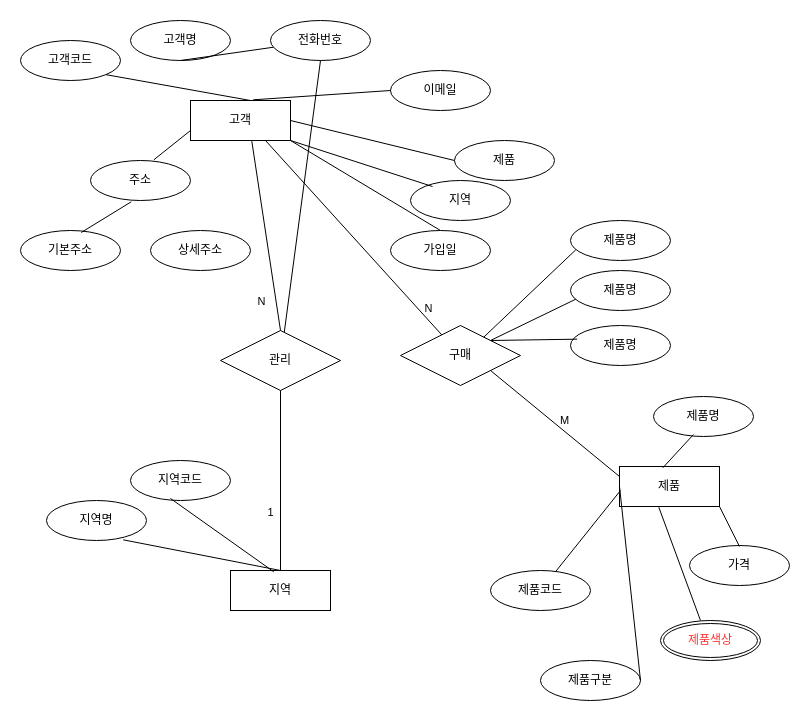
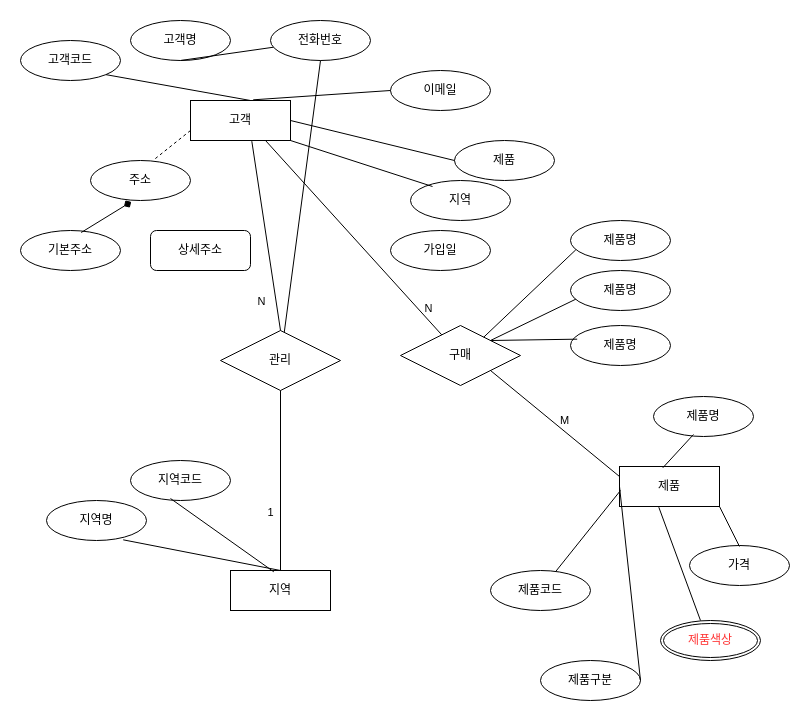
(171, 146) -> (171, 146)
(366, 186) -> none
(127, 204) -> (124, 206)
(201, 251) -> (201, 251)
